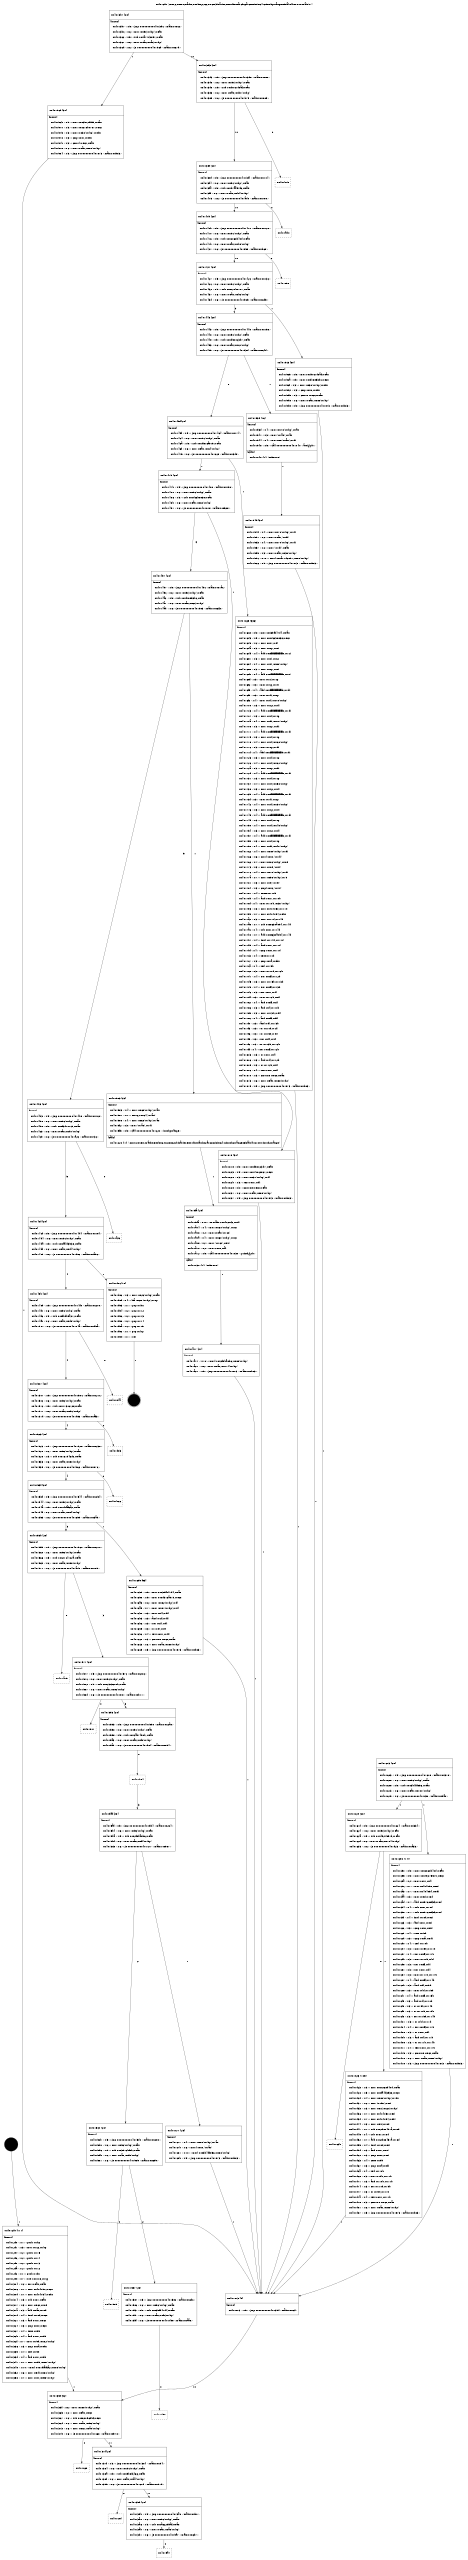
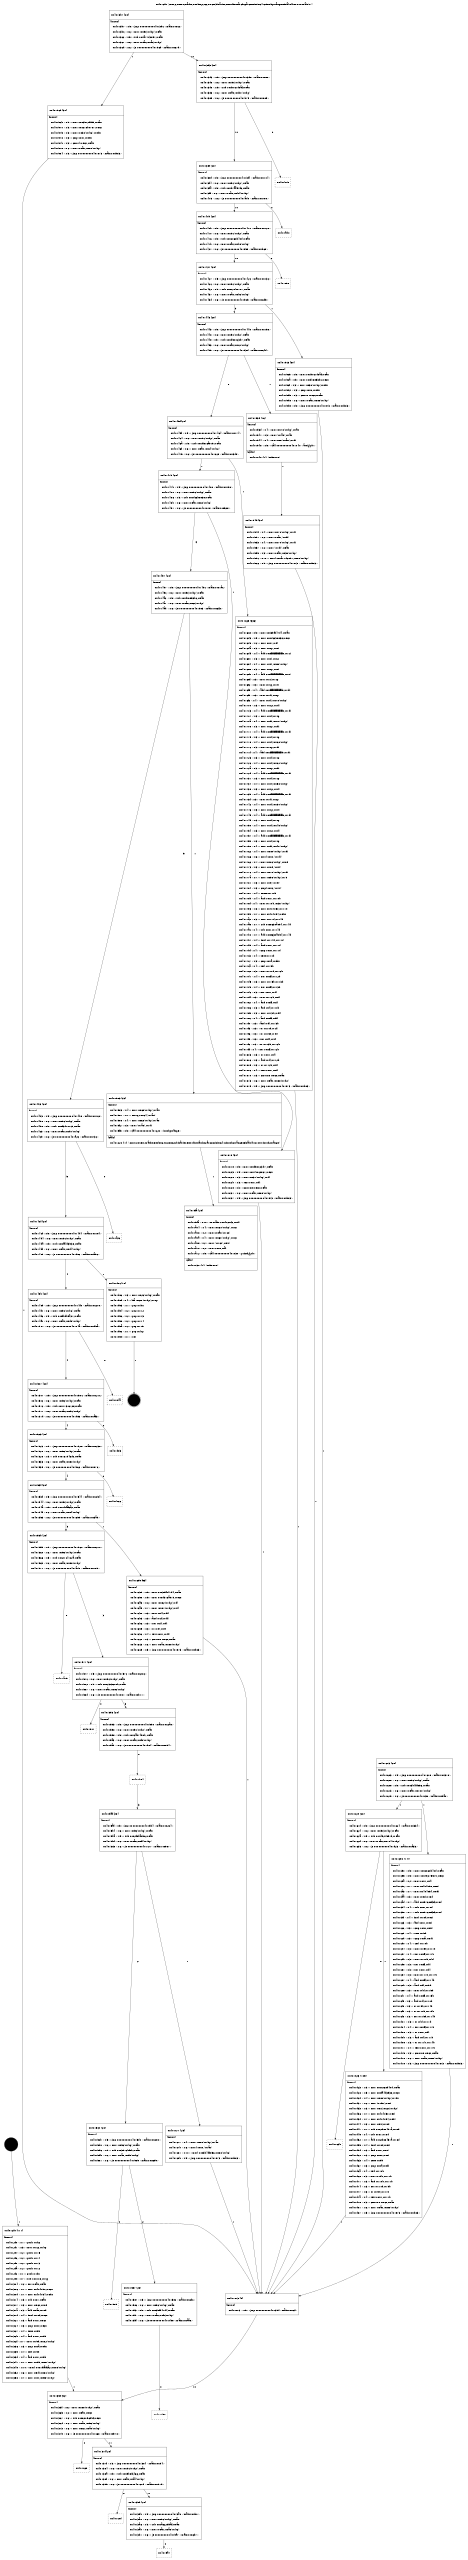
(221, 1360) -> none
